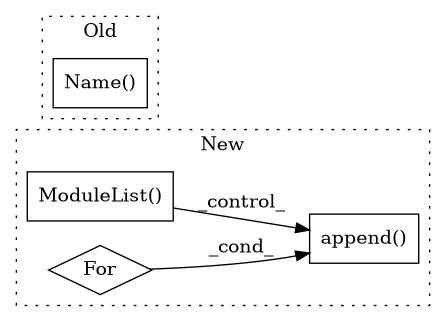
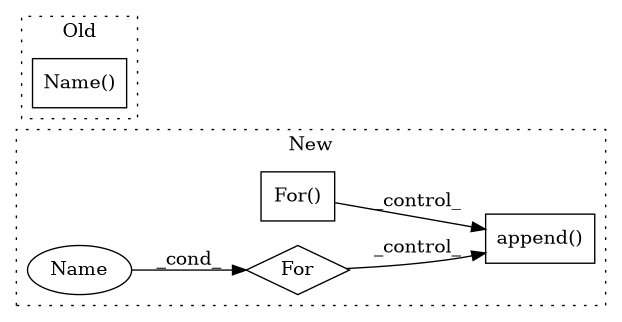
(100, 196) -> (298, 196)
(241, 248) -> (417, 248)
none -> (80, 270)
